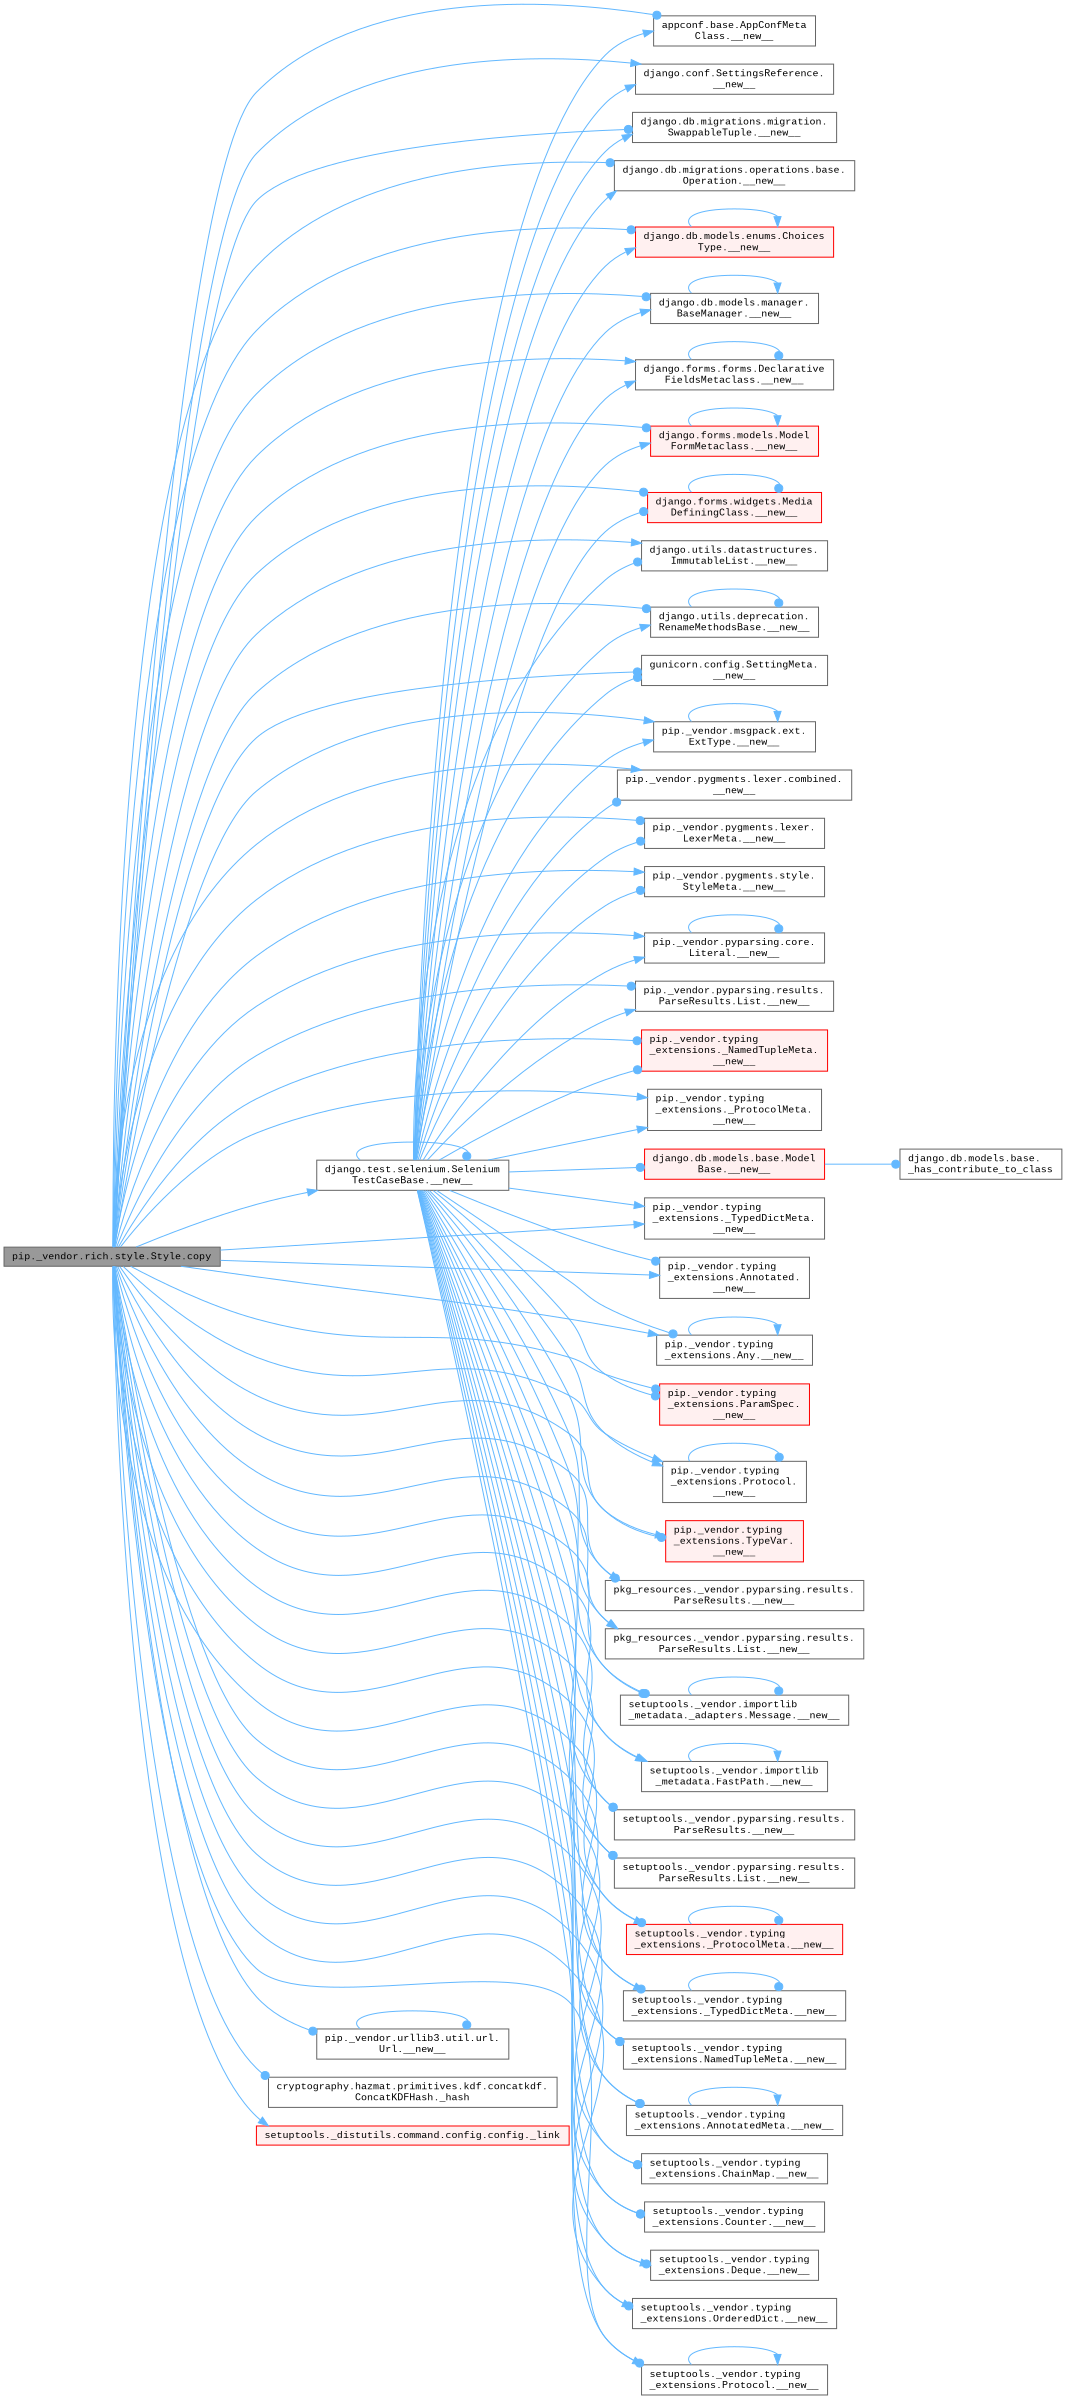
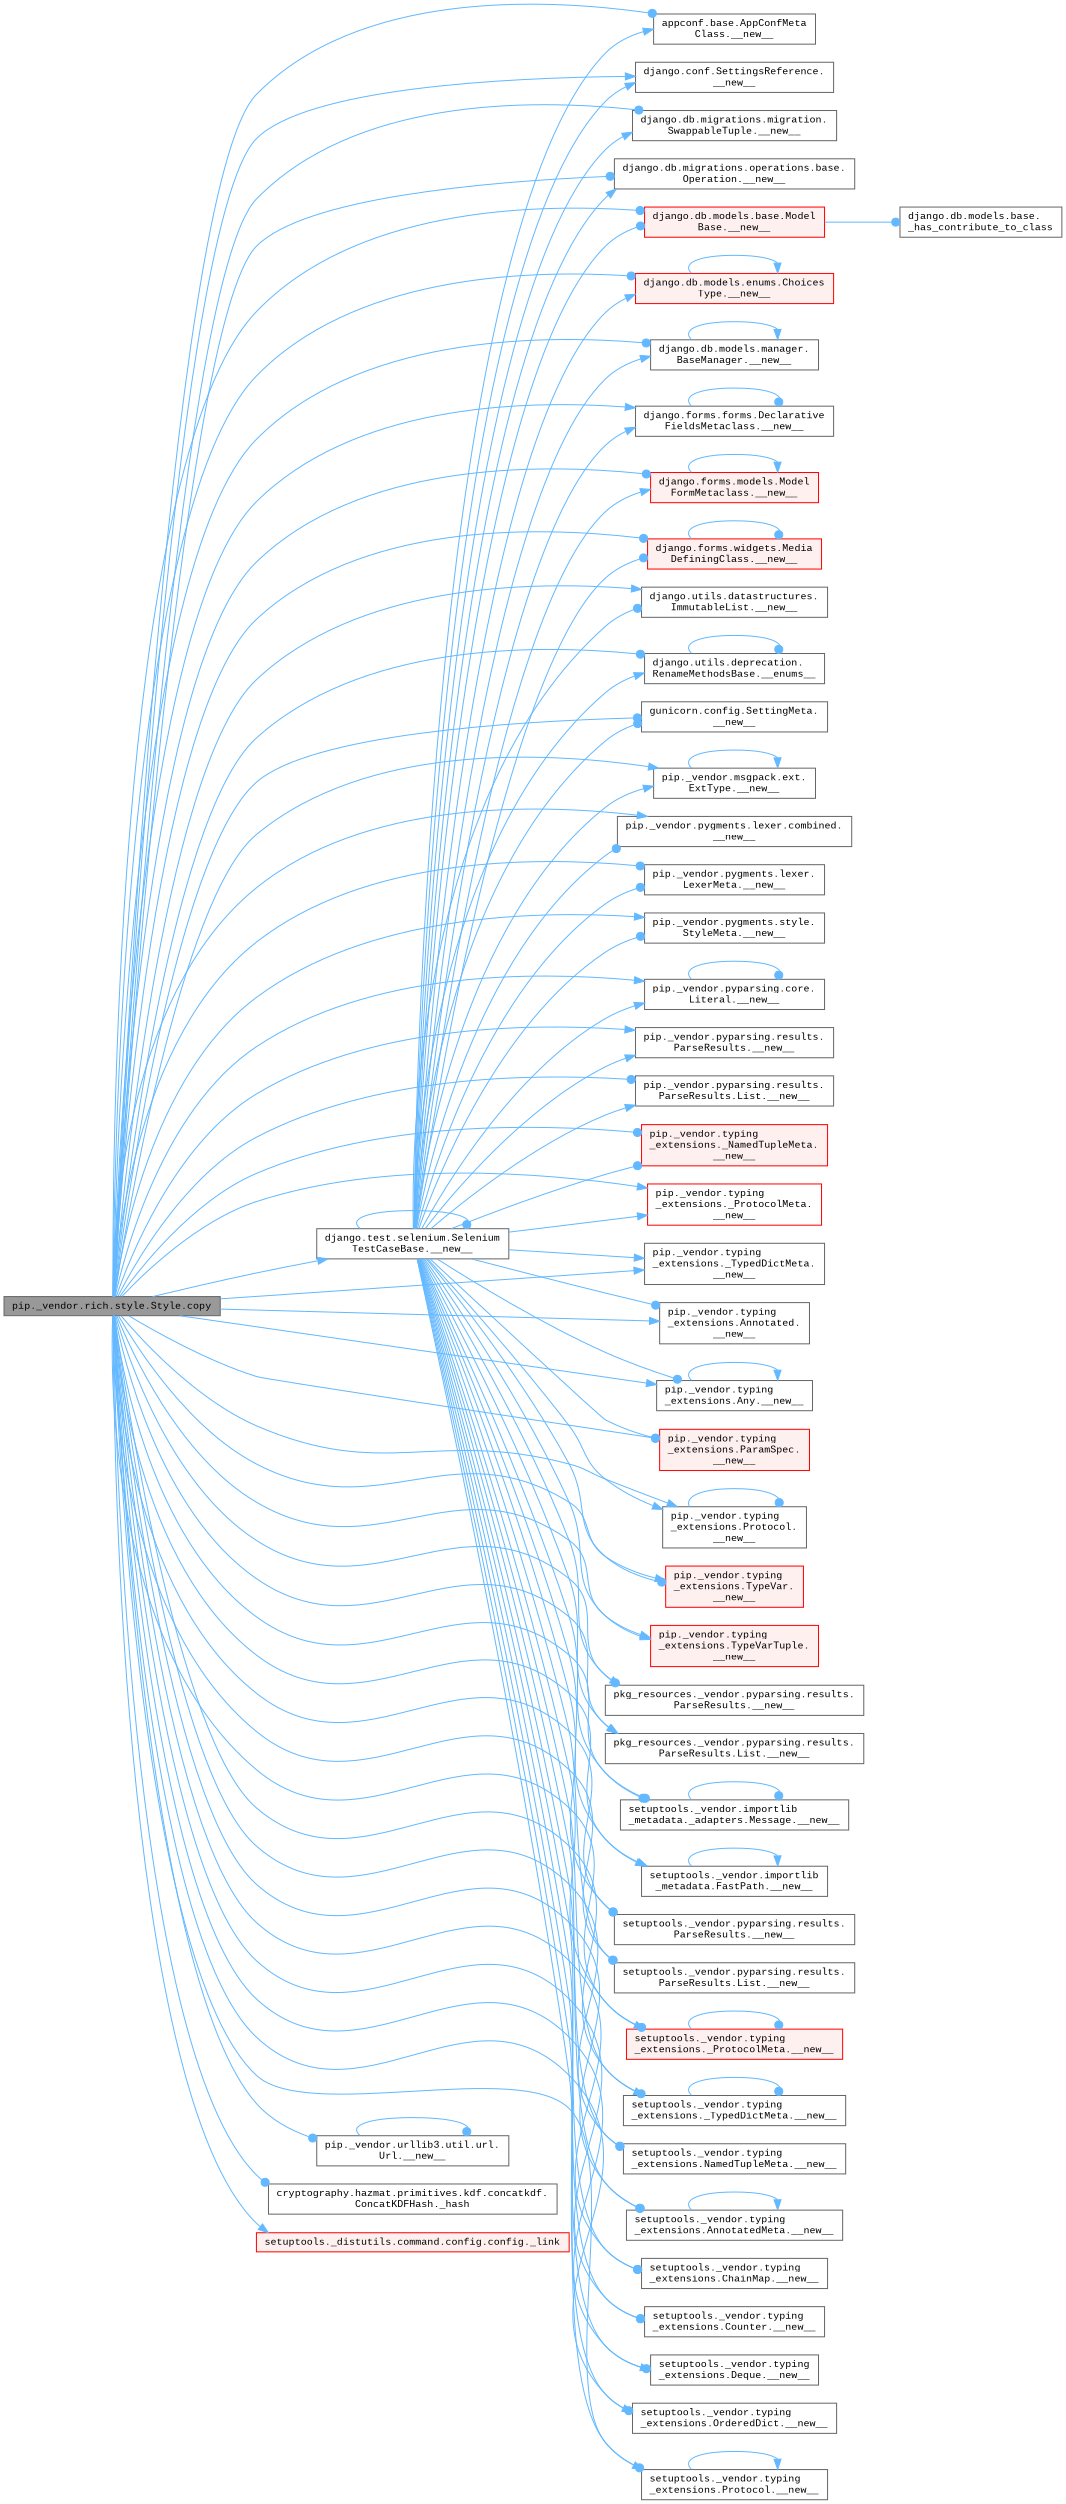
(735, 622) -> (735, 669)
none -> (148, 663)
none -> (735, 1043)
(735, 1110) -> (735, 1205)
none -> (735, 1646)
